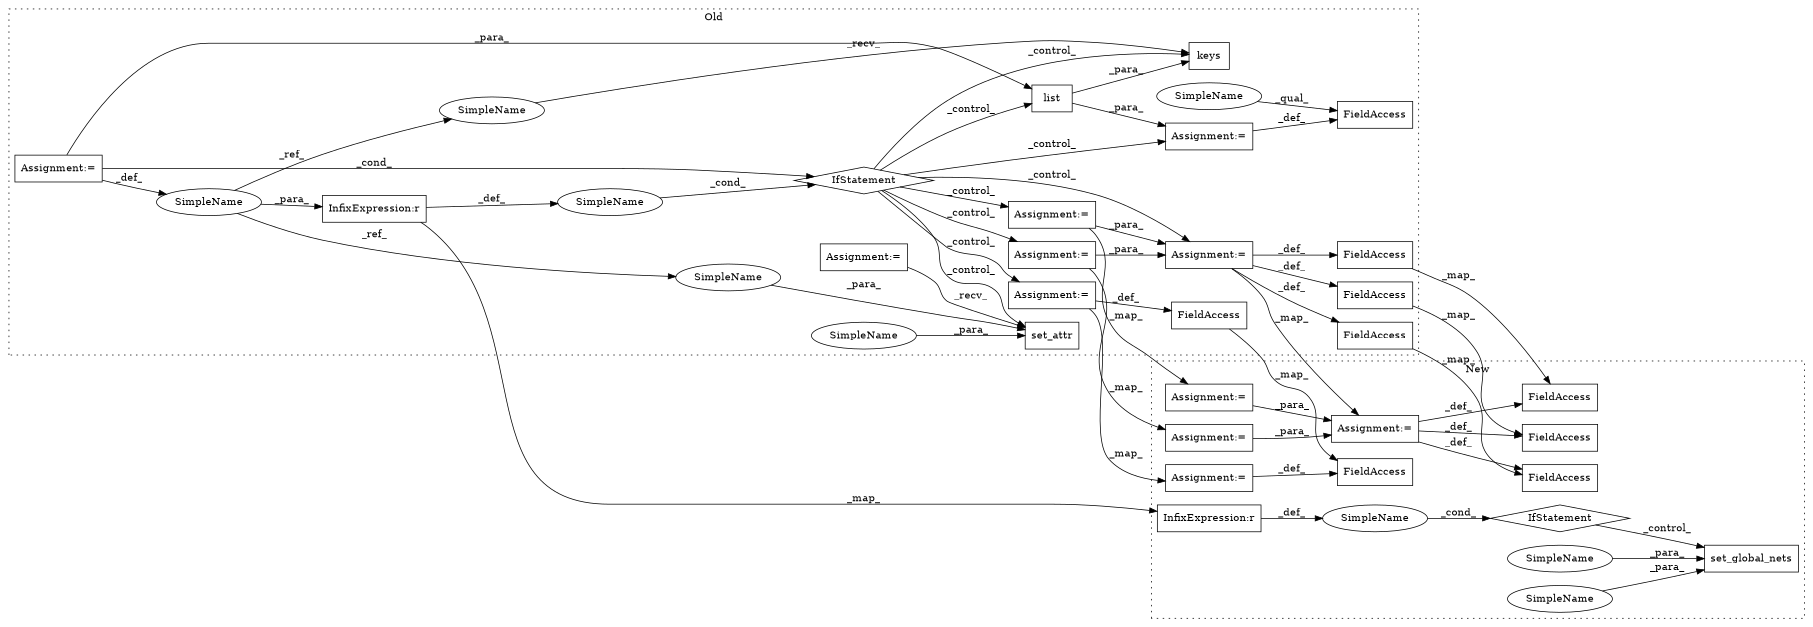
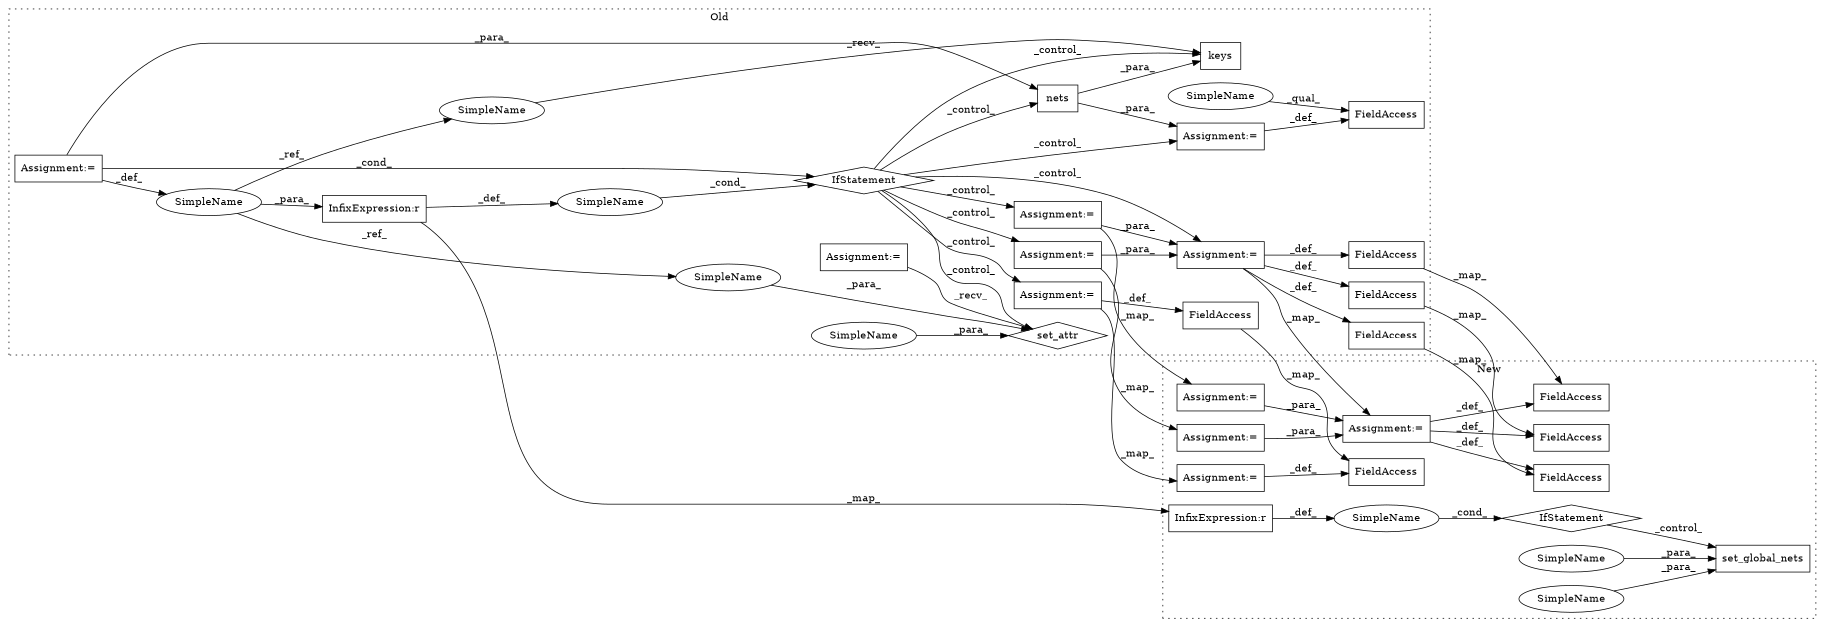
(1052, 98) -> (1058, 98)
(1052, 336) -> (1058, 336)
